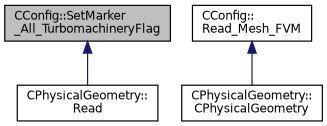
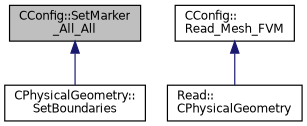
(88, 23) -> (75, 23)
(88, 103) -> (75, 103)
(252, 103) -> (235, 103)
